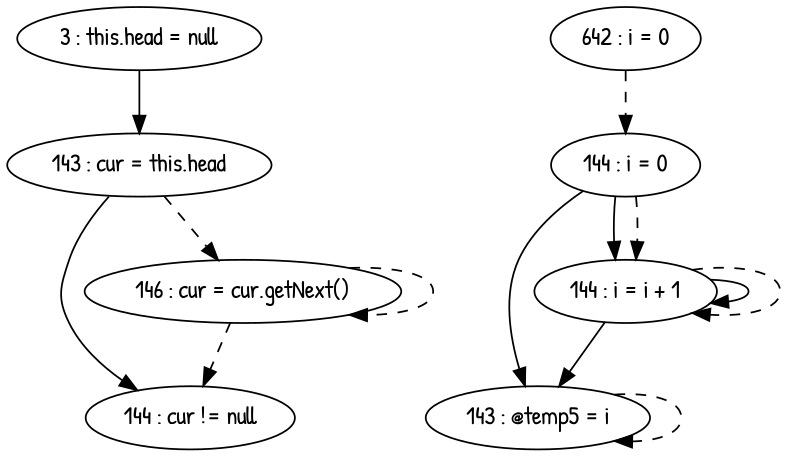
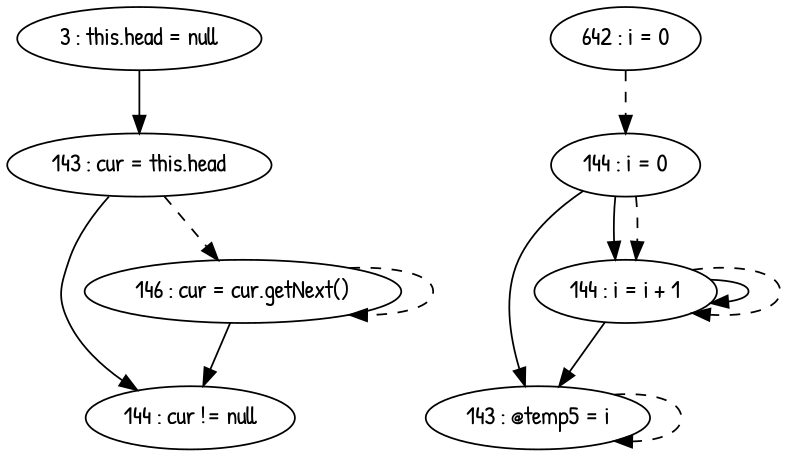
(220, 346) -> (220, 346)
